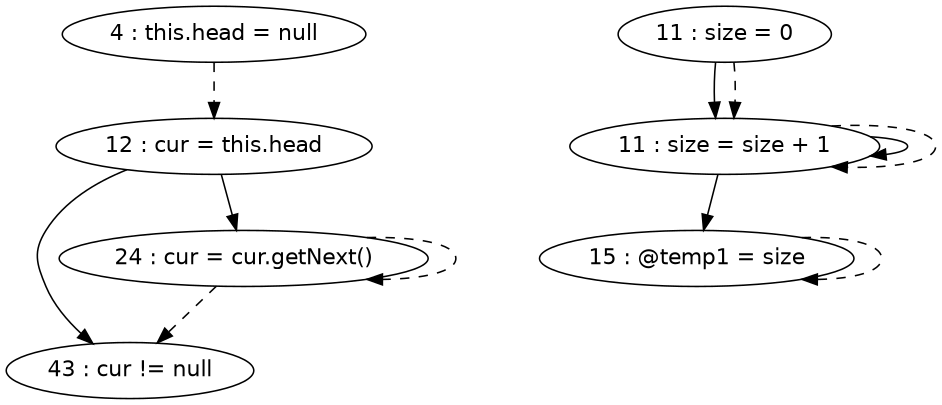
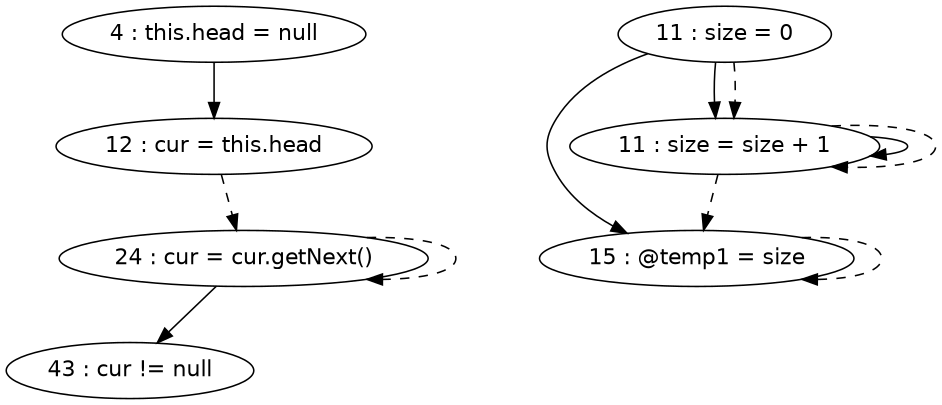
(214, 83) -> (214, 83)
none -> (551, 129)
(227, 195) -> (227, 195)
(713, 195) -> (713, 195)
(42, 237) -> none
(192, 309) -> (192, 309)
